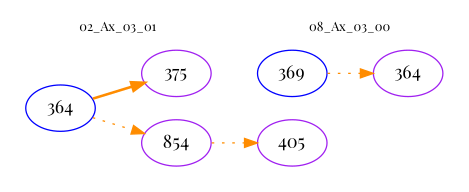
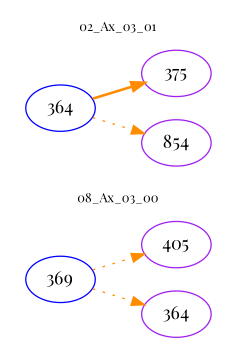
(230, 143) -> (112, 264)
